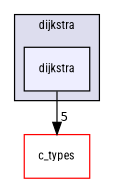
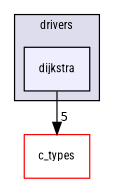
(57, 26) -> (57, 26)
